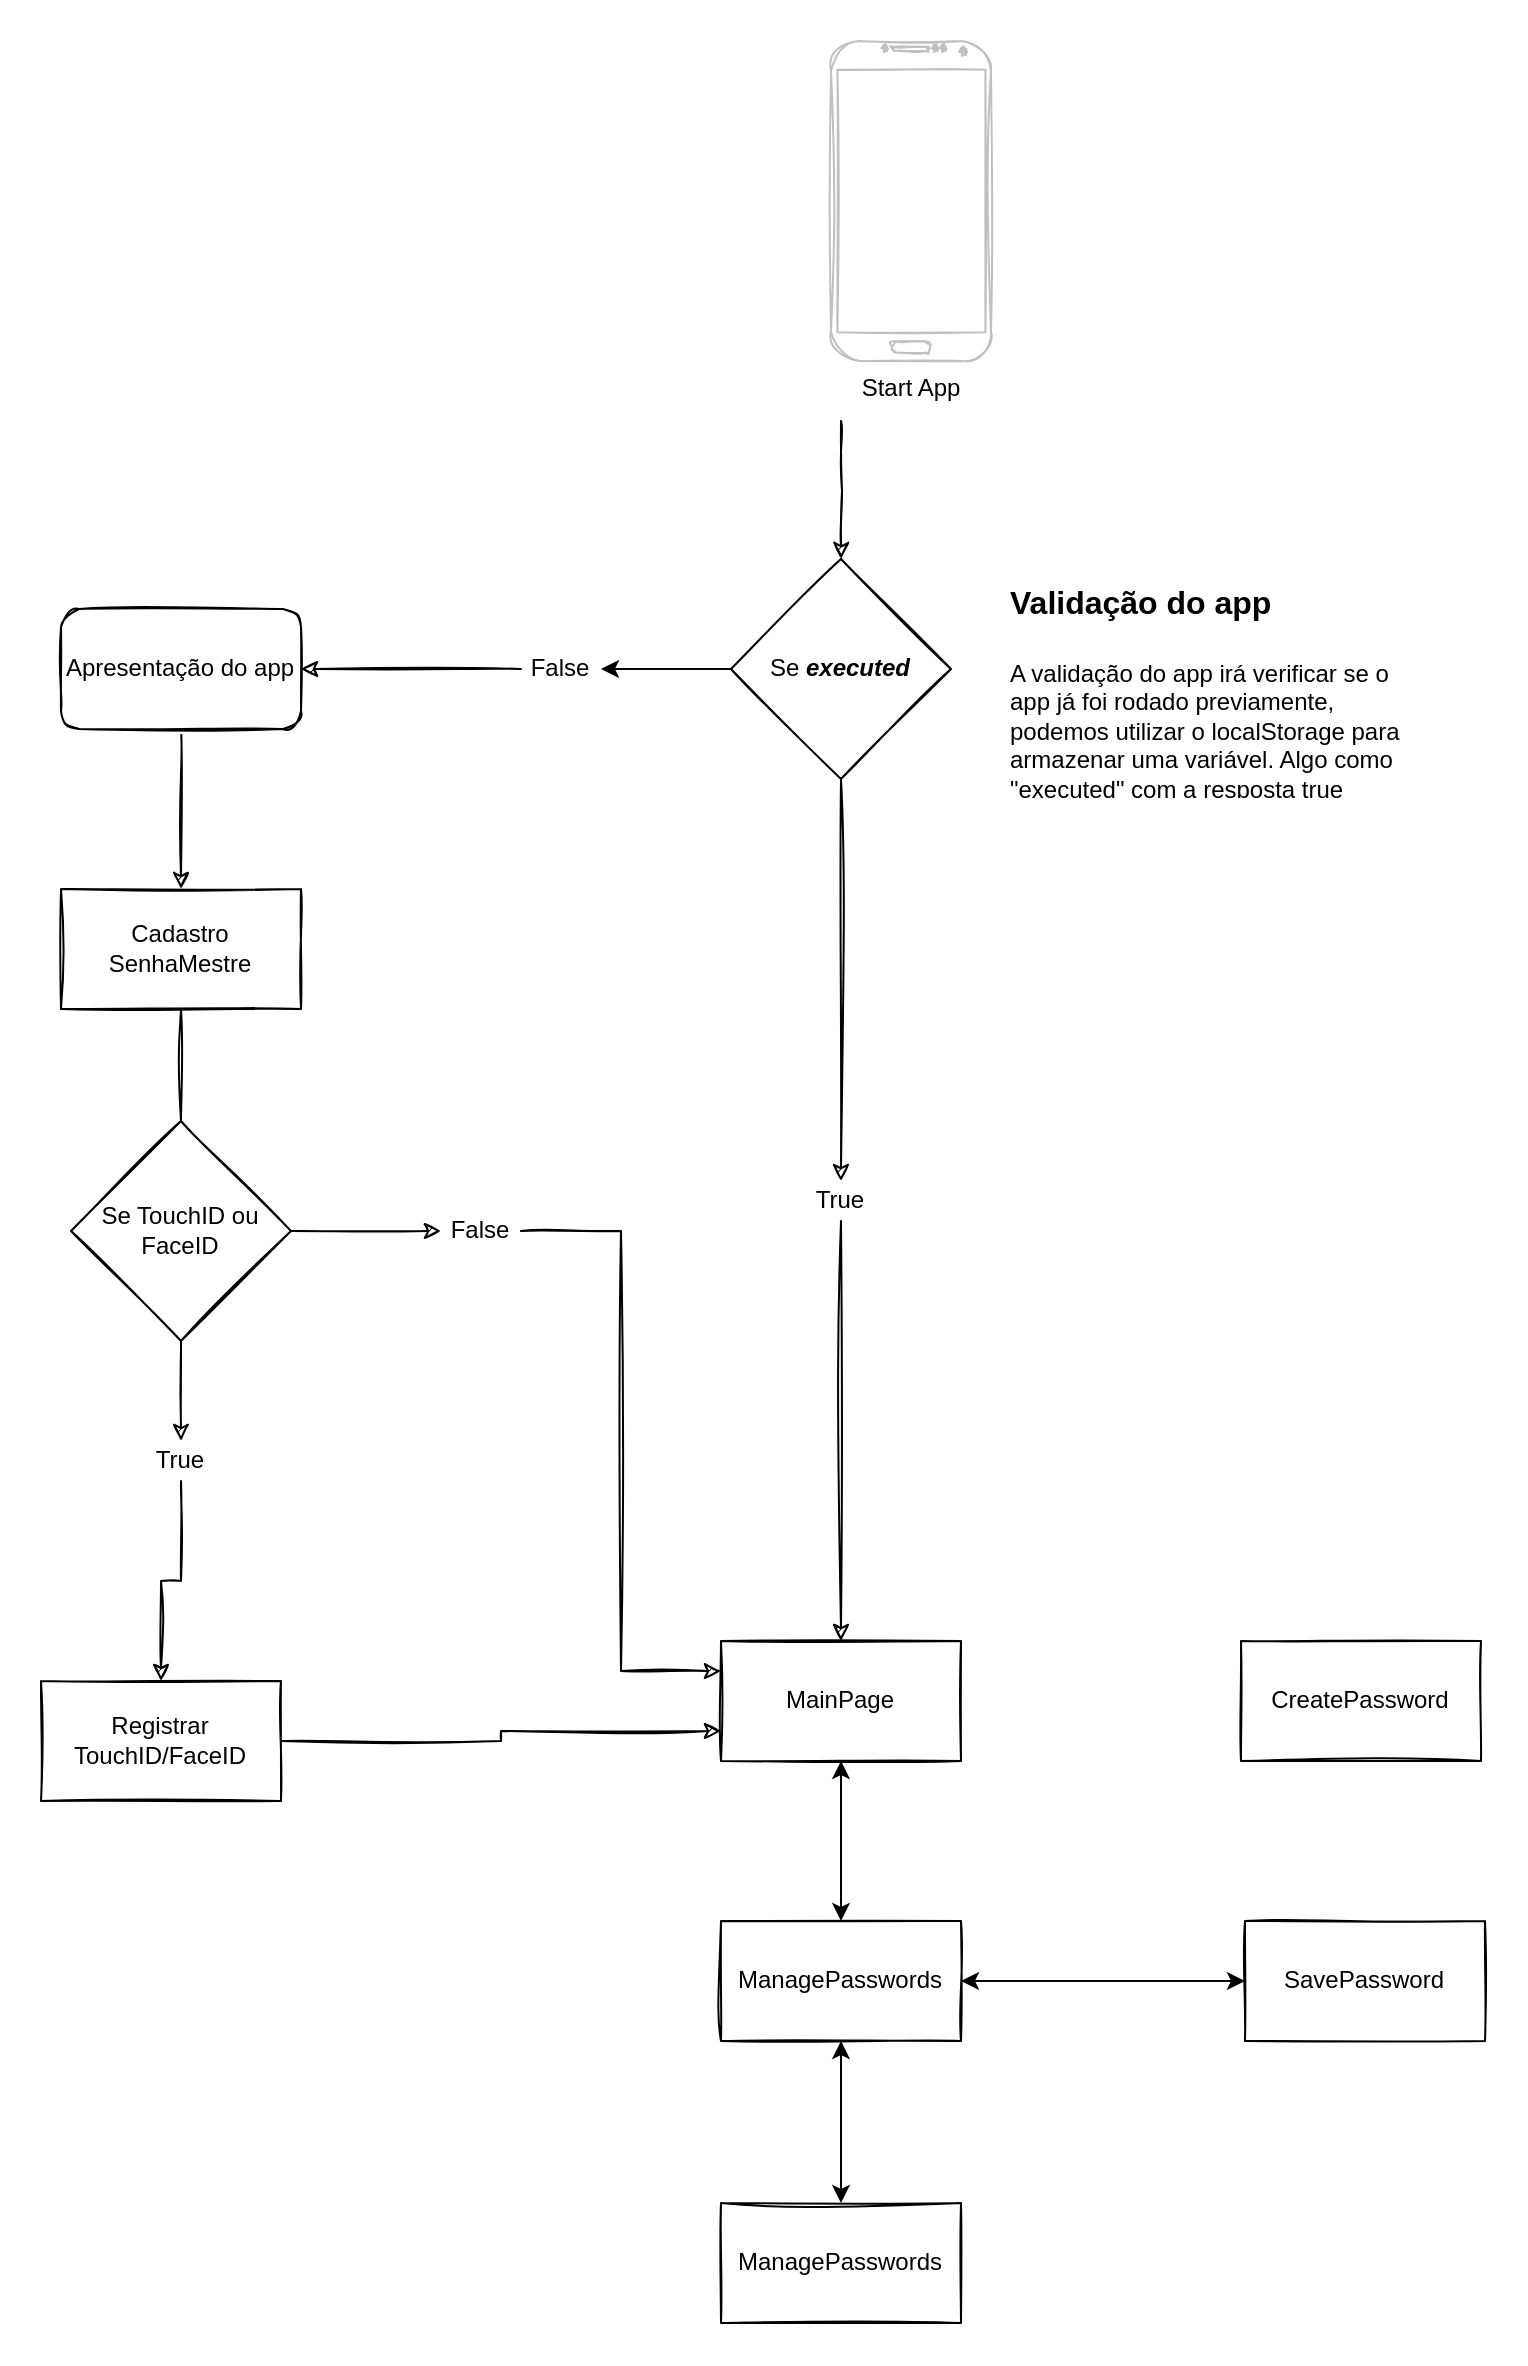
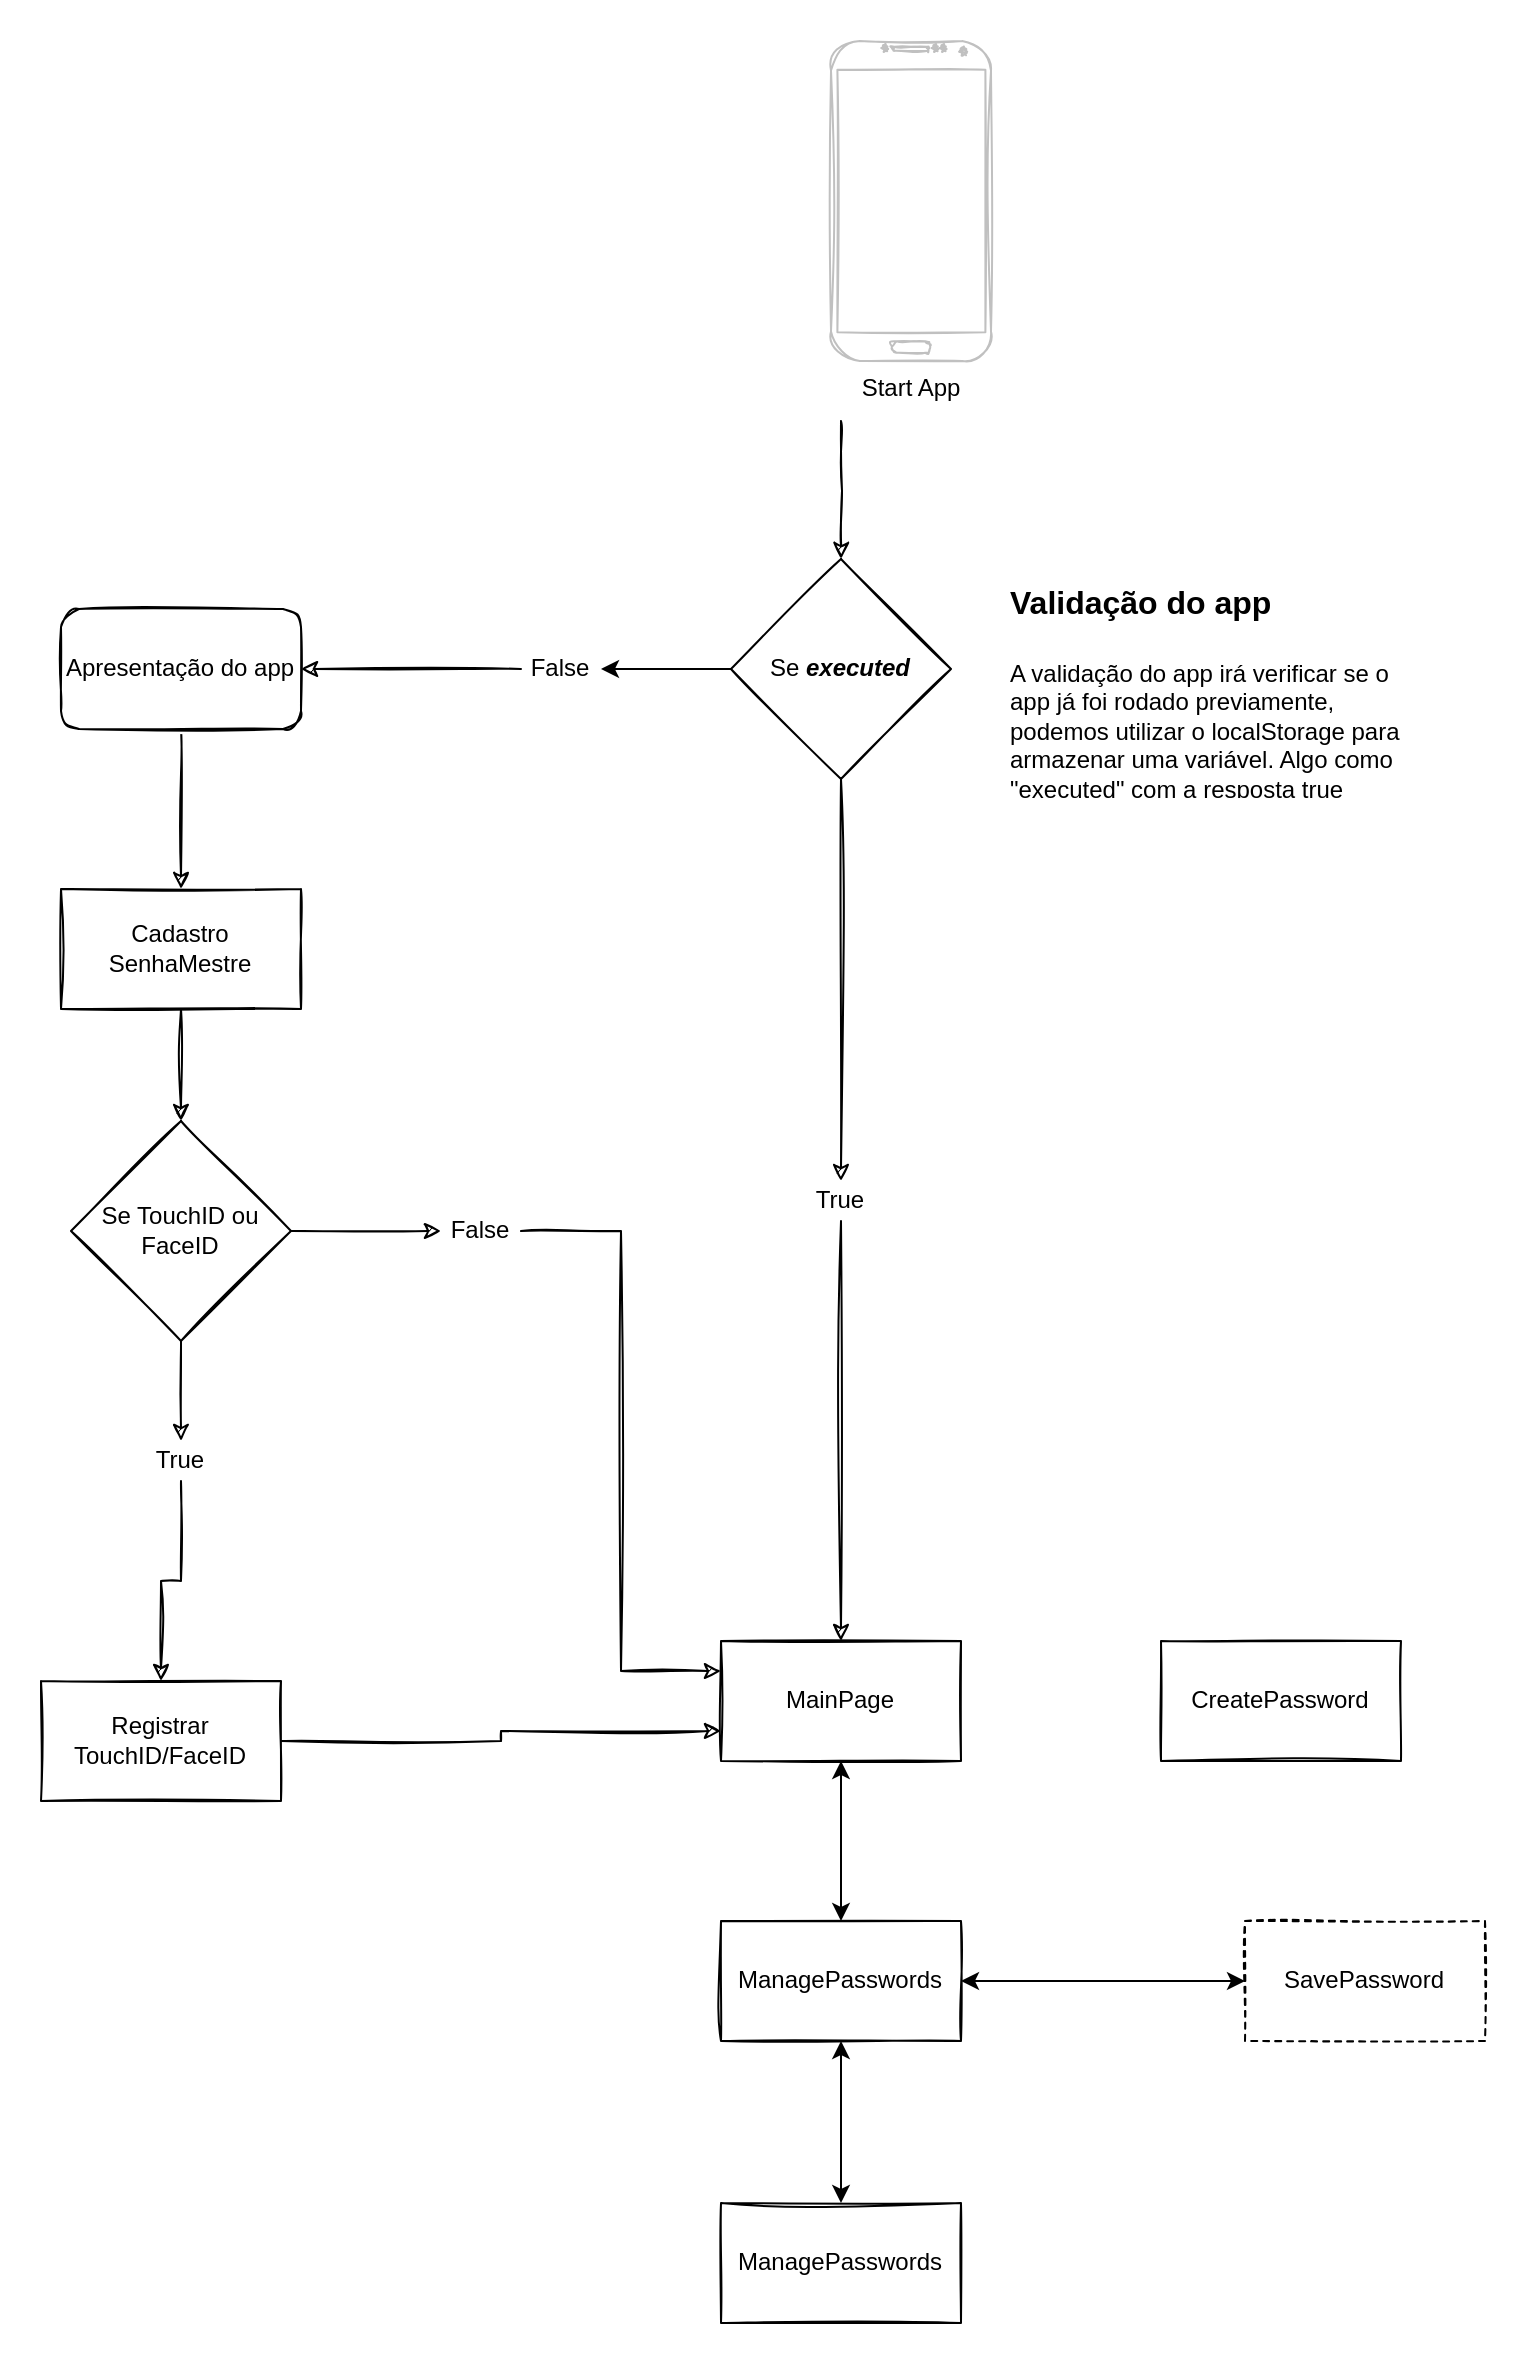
(181, 1108) -> (181, 1103)
(1361, 1701) -> (1281, 1701)
(1365, 1981) -> (1365, 1981)
